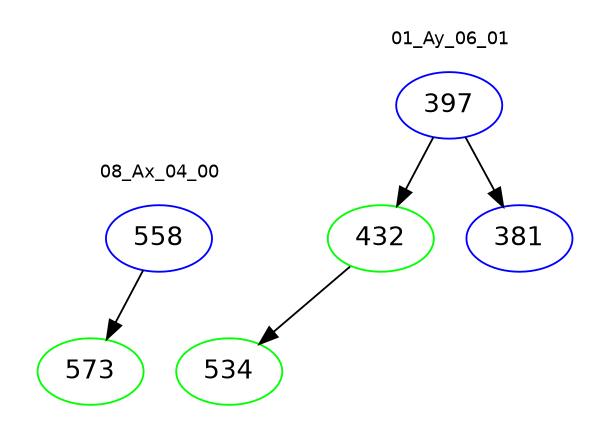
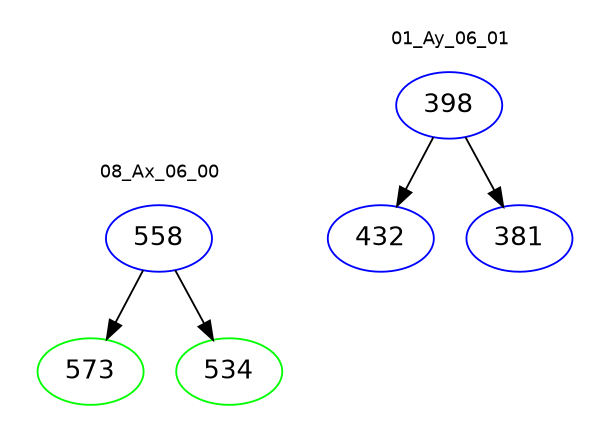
(449, 105) -> (449, 105)
(160, 173) -> (160, 173)
(381, 238) -> (381, 238)
(312, 299) -> (190, 297)
